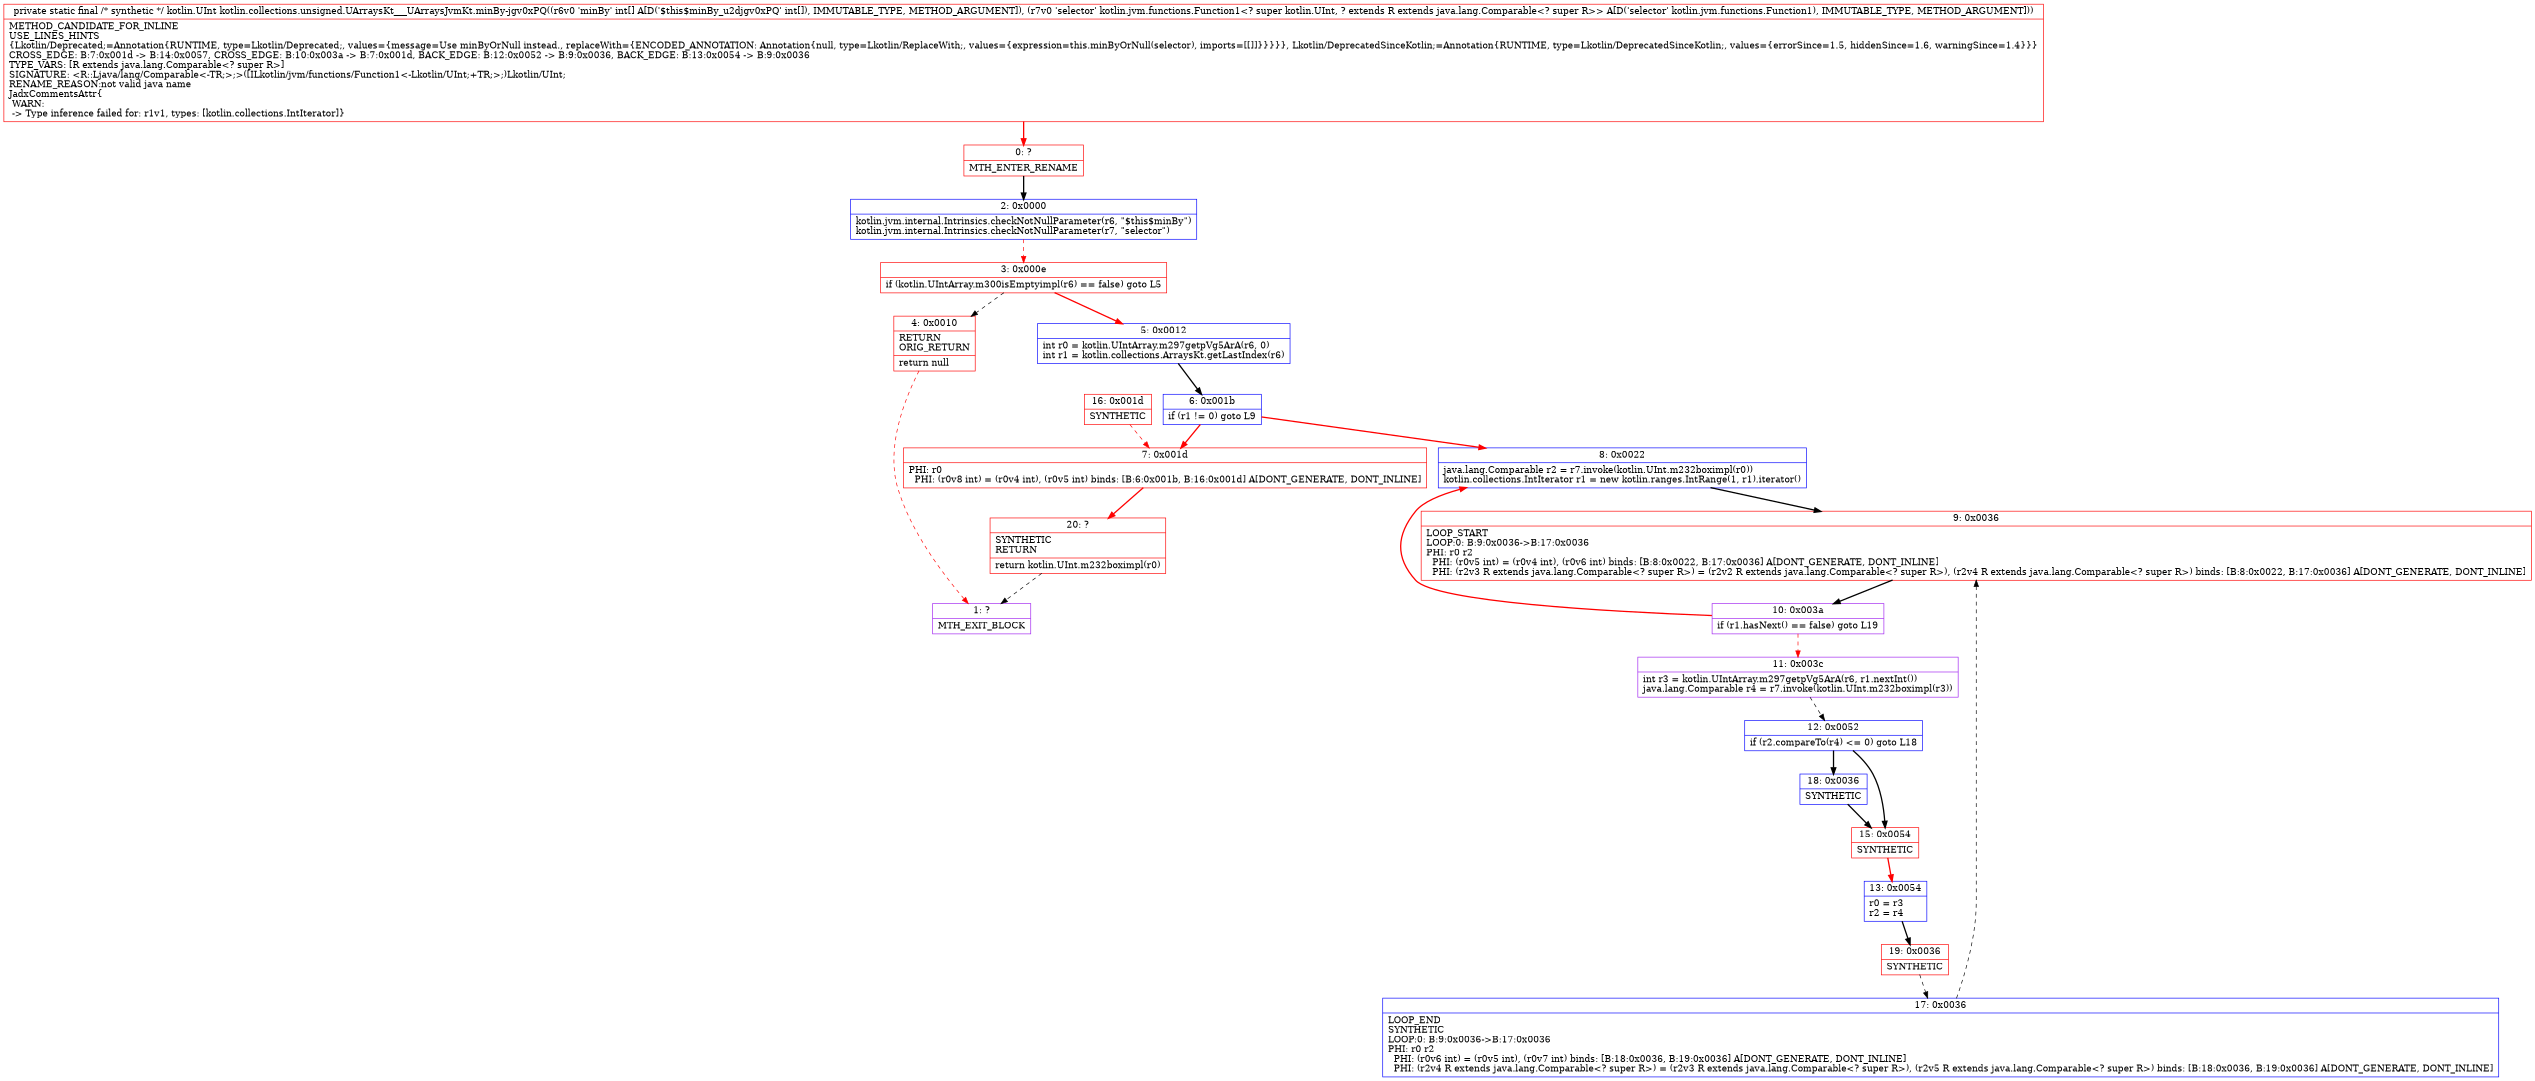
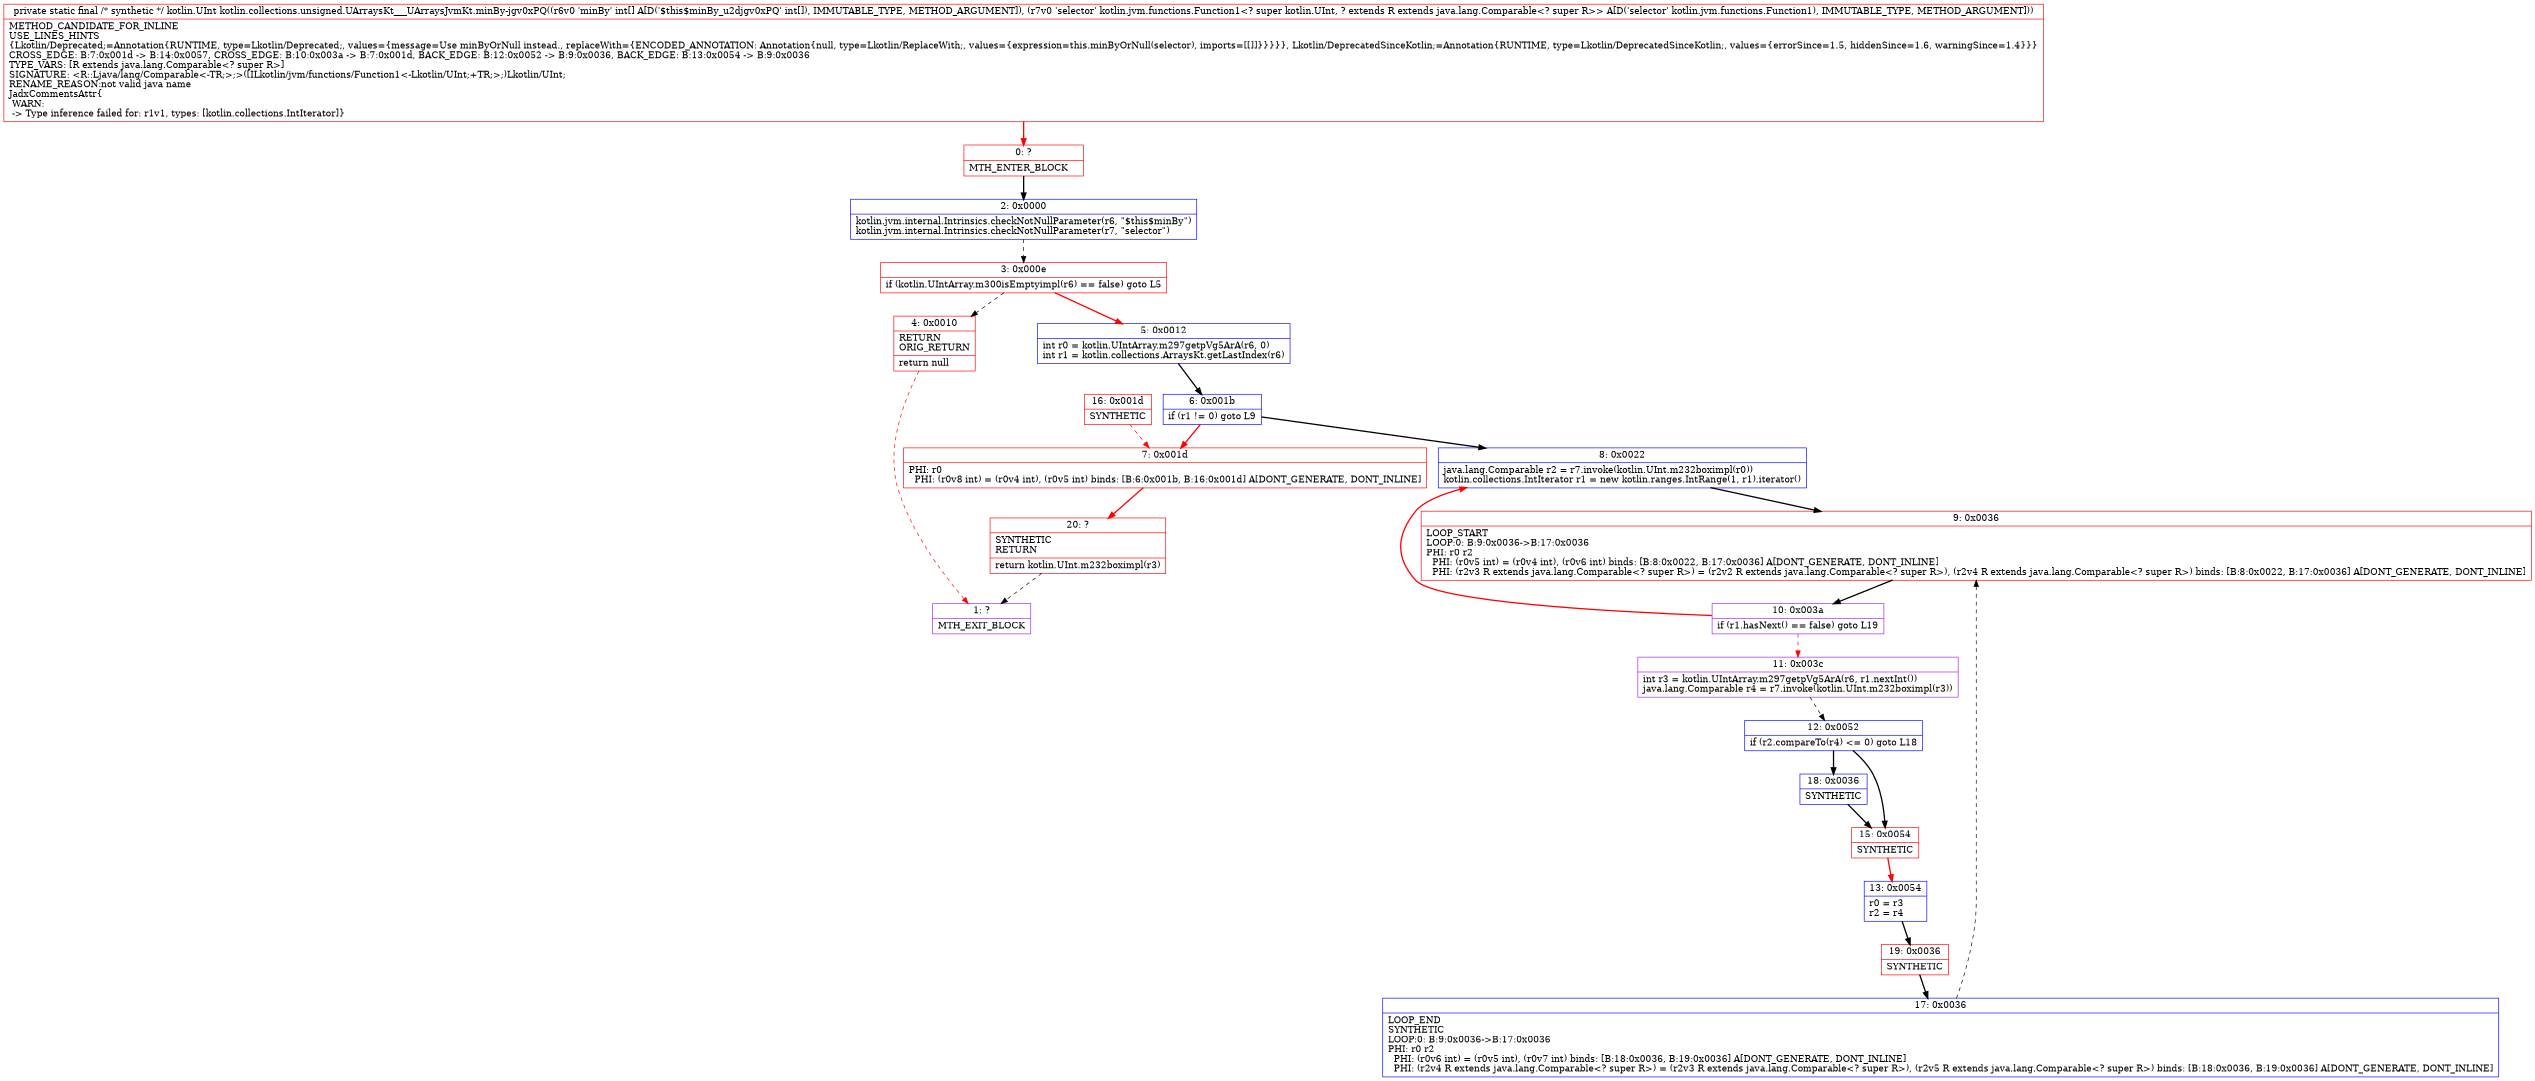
(1024, 168) -> (1019, 168)
(1024, 248) -> (1024, 248)
(1370, 432) -> (1370, 432)
(1078, 565) -> (1078, 565)
(1923, 983) -> (1923, 983)
